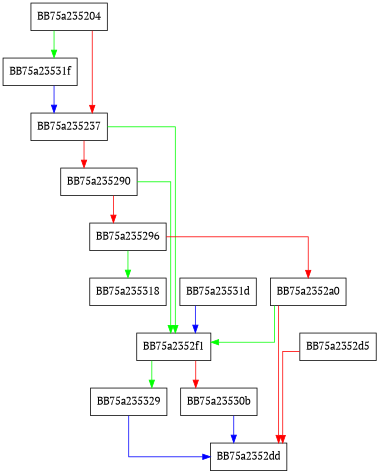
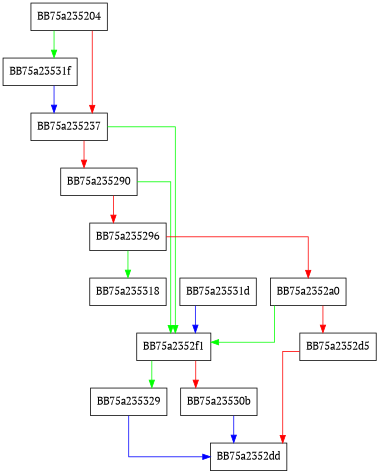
(279, 348) -> (323, 315)
